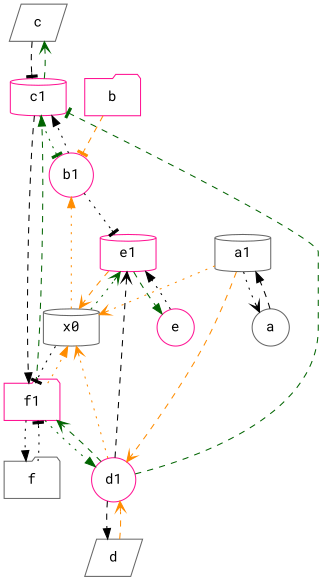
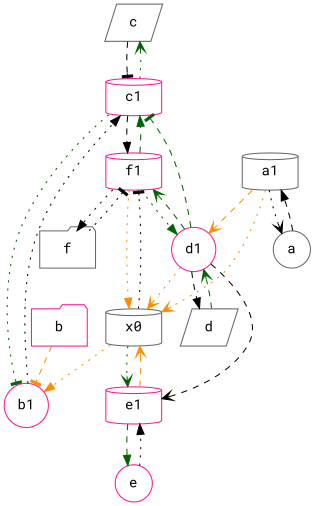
(45, 65) -> (141, 65)
(98, 212) -> none
(32, 402) -> (134, 172)
(121, 525) -> (209, 294)
